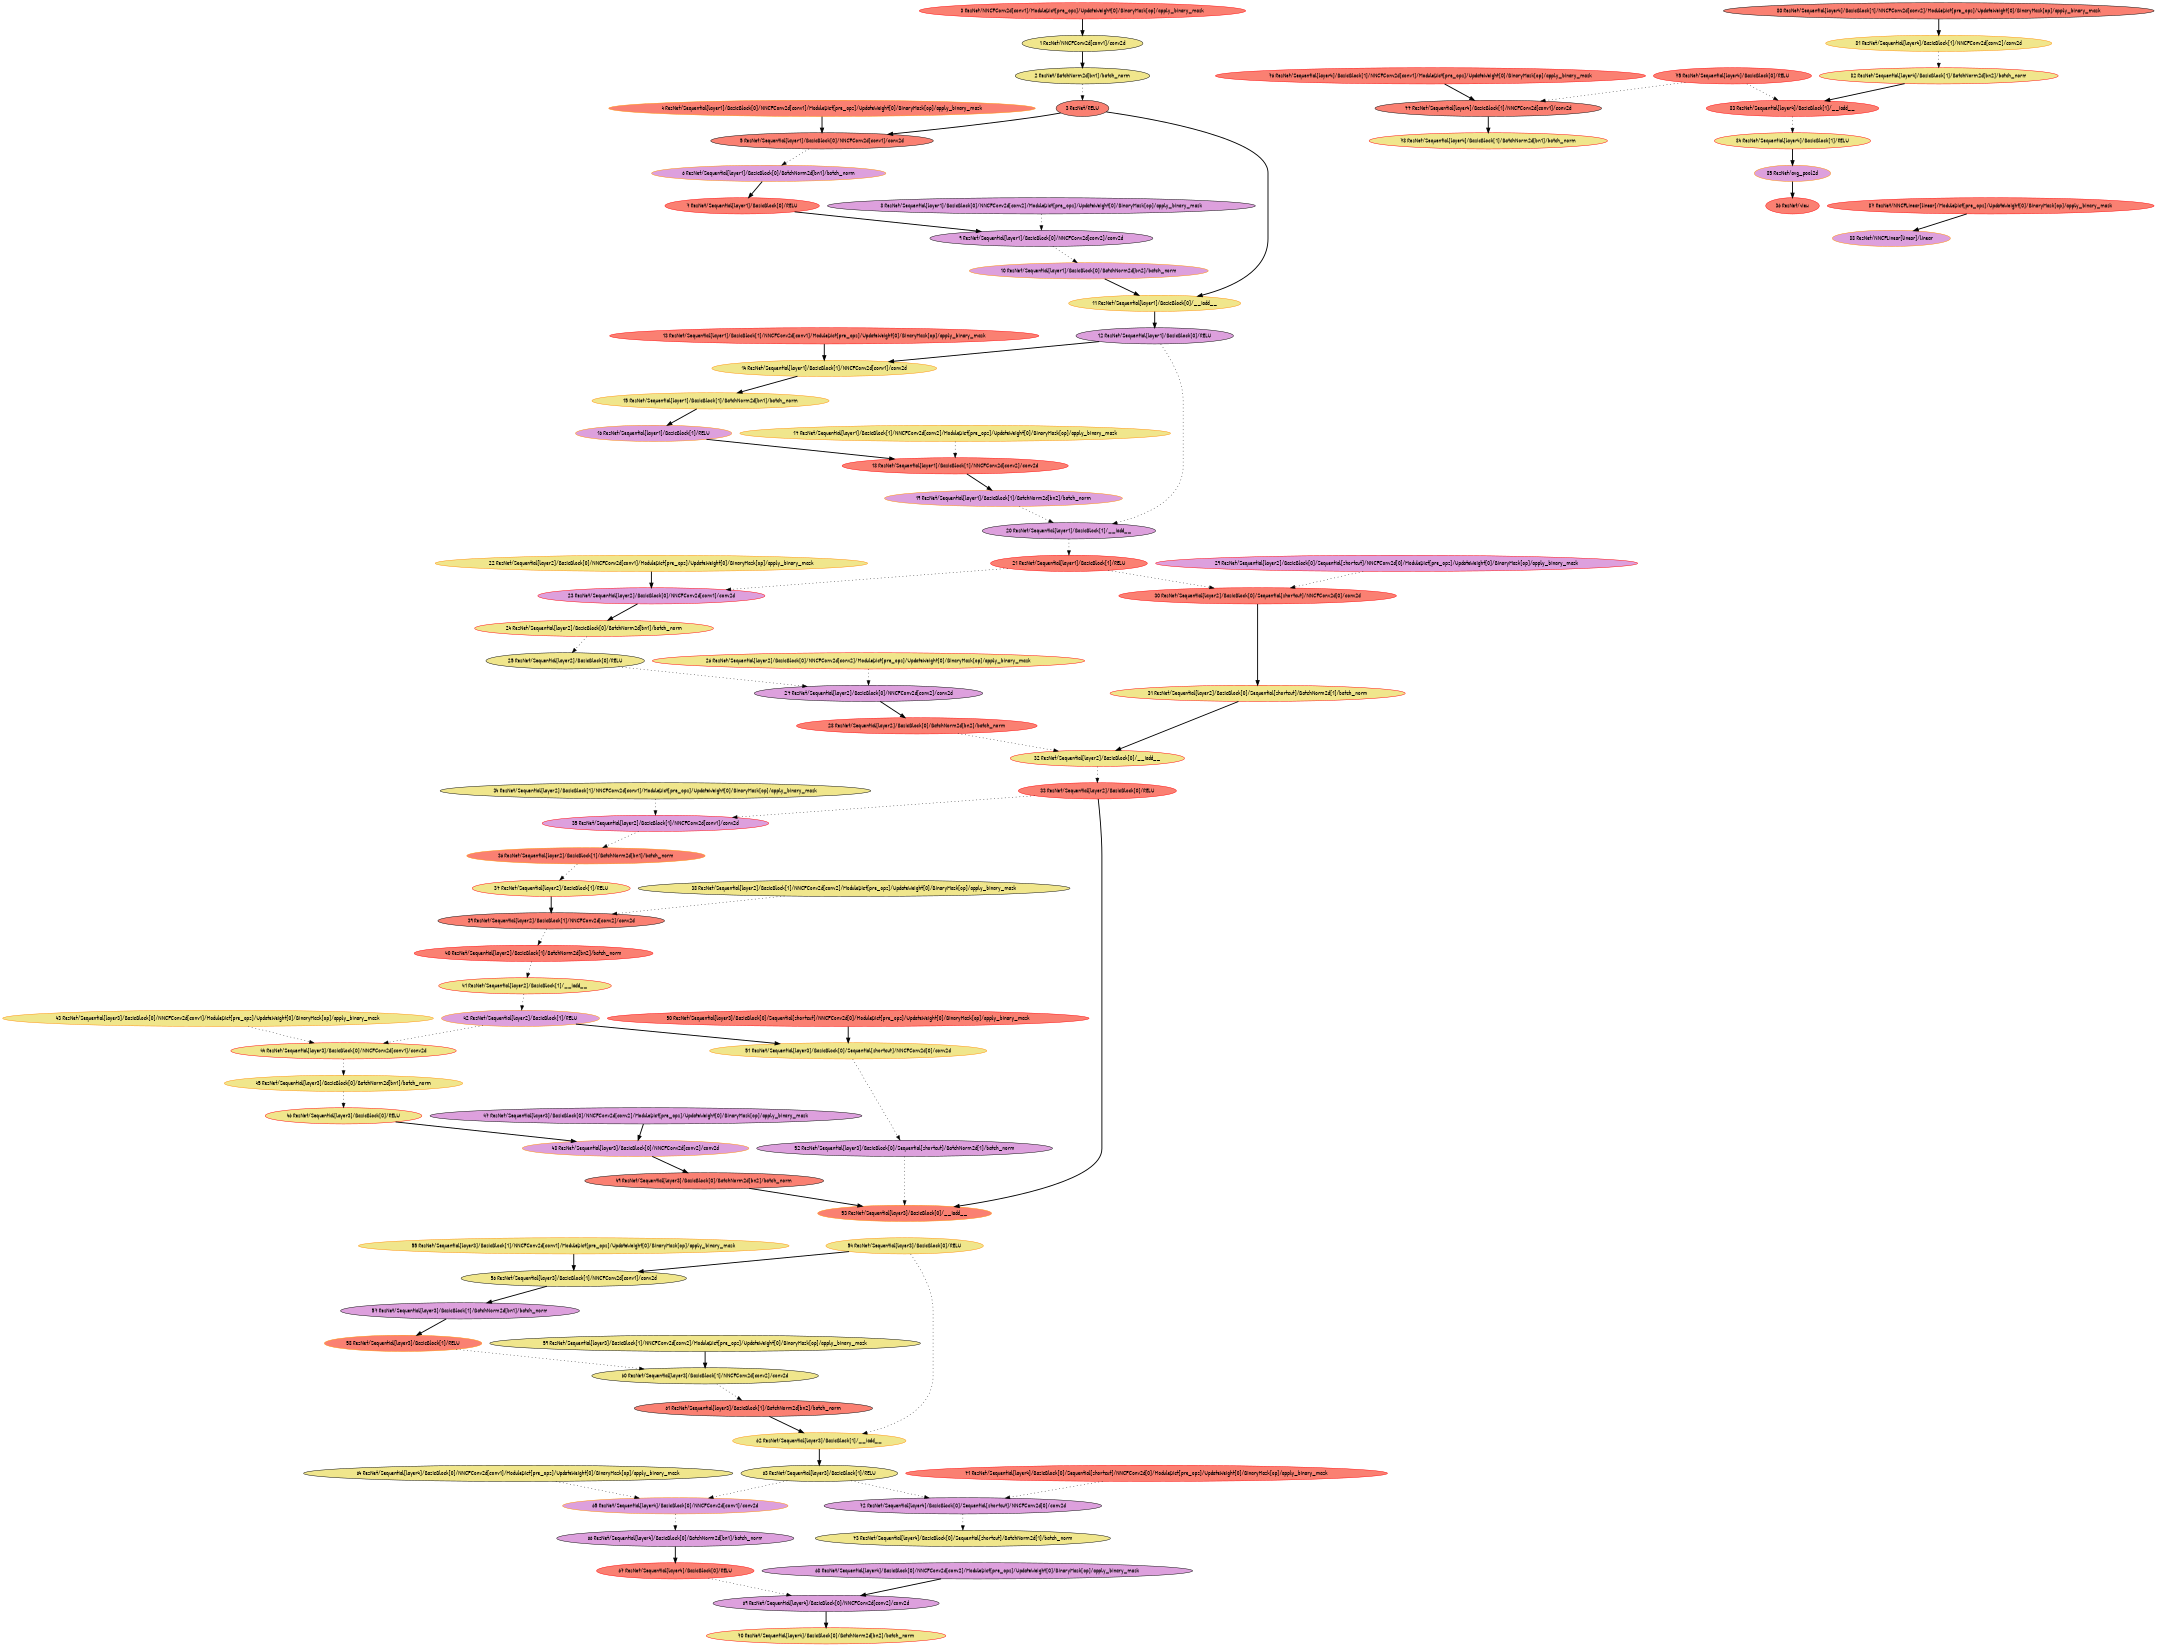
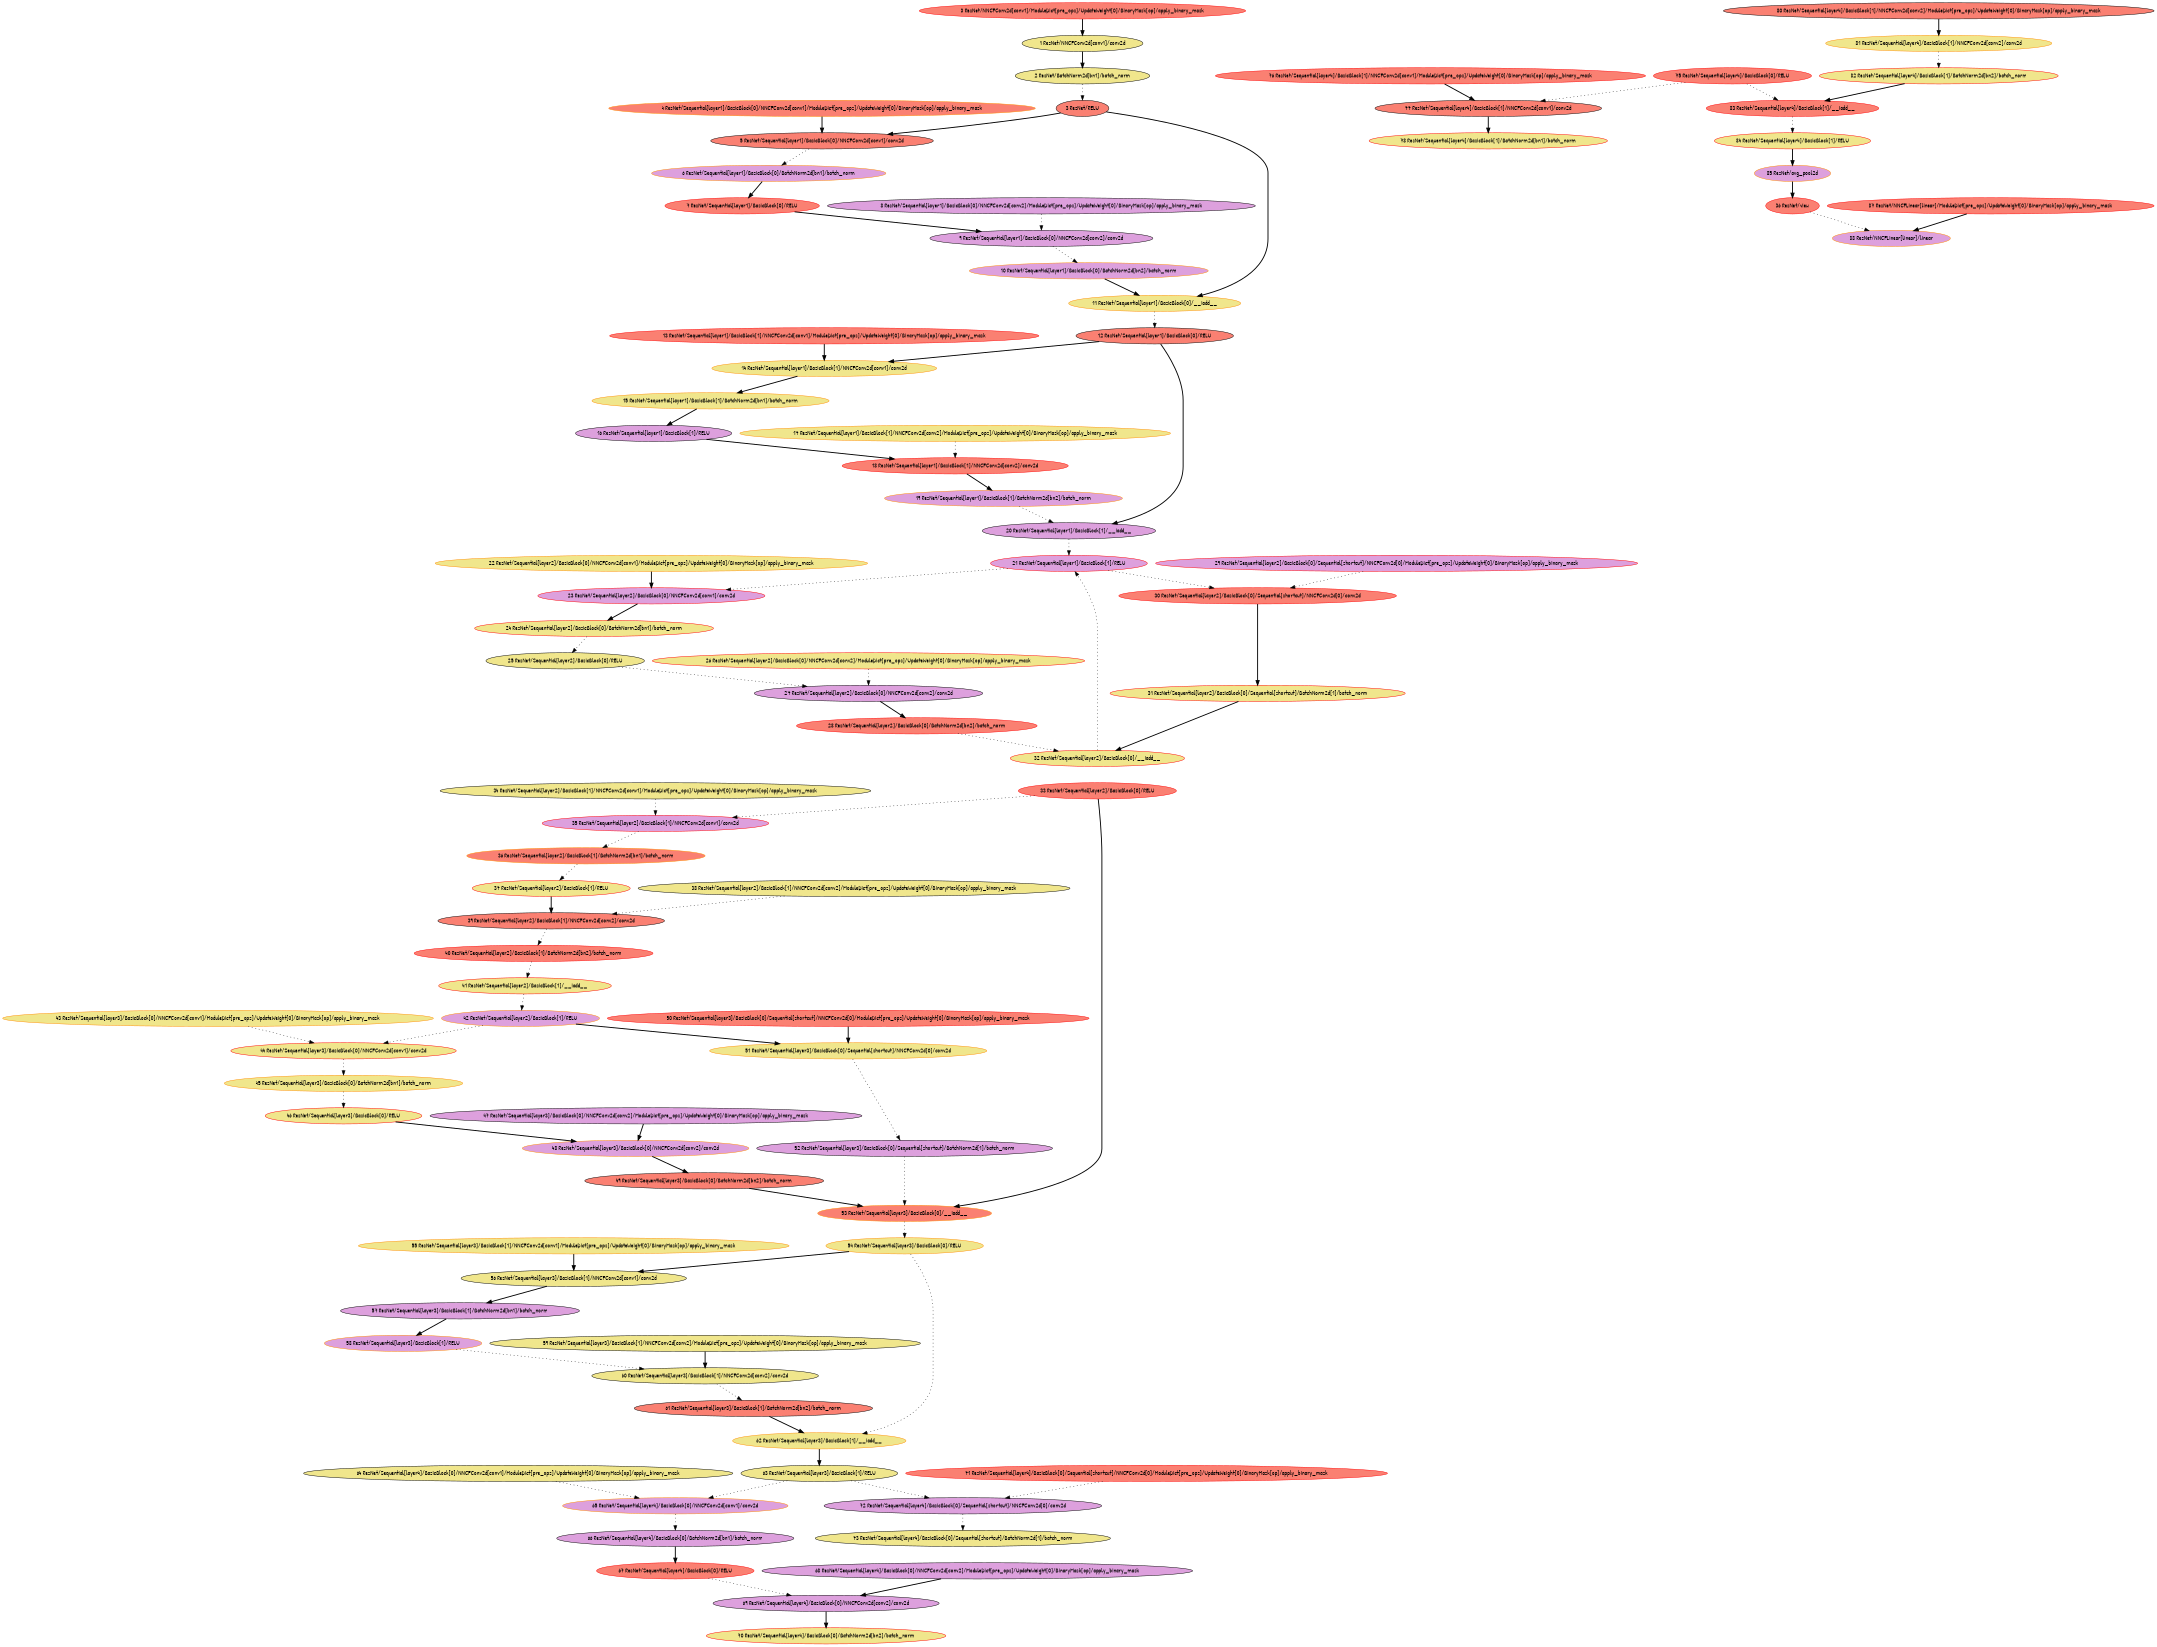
none -> (1837, 221)
(1155, 317) -> (1155, 317)
(1155, 336) -> (1155, 336)
(654, 433) -> (654, 433)
(1183, 449) -> (1183, 449)
(1069, 563) -> (1069, 563)
(1097, 772) -> (1097, 661)
none -> (905, 1227)
(403, 1343) -> (403, 1343)
